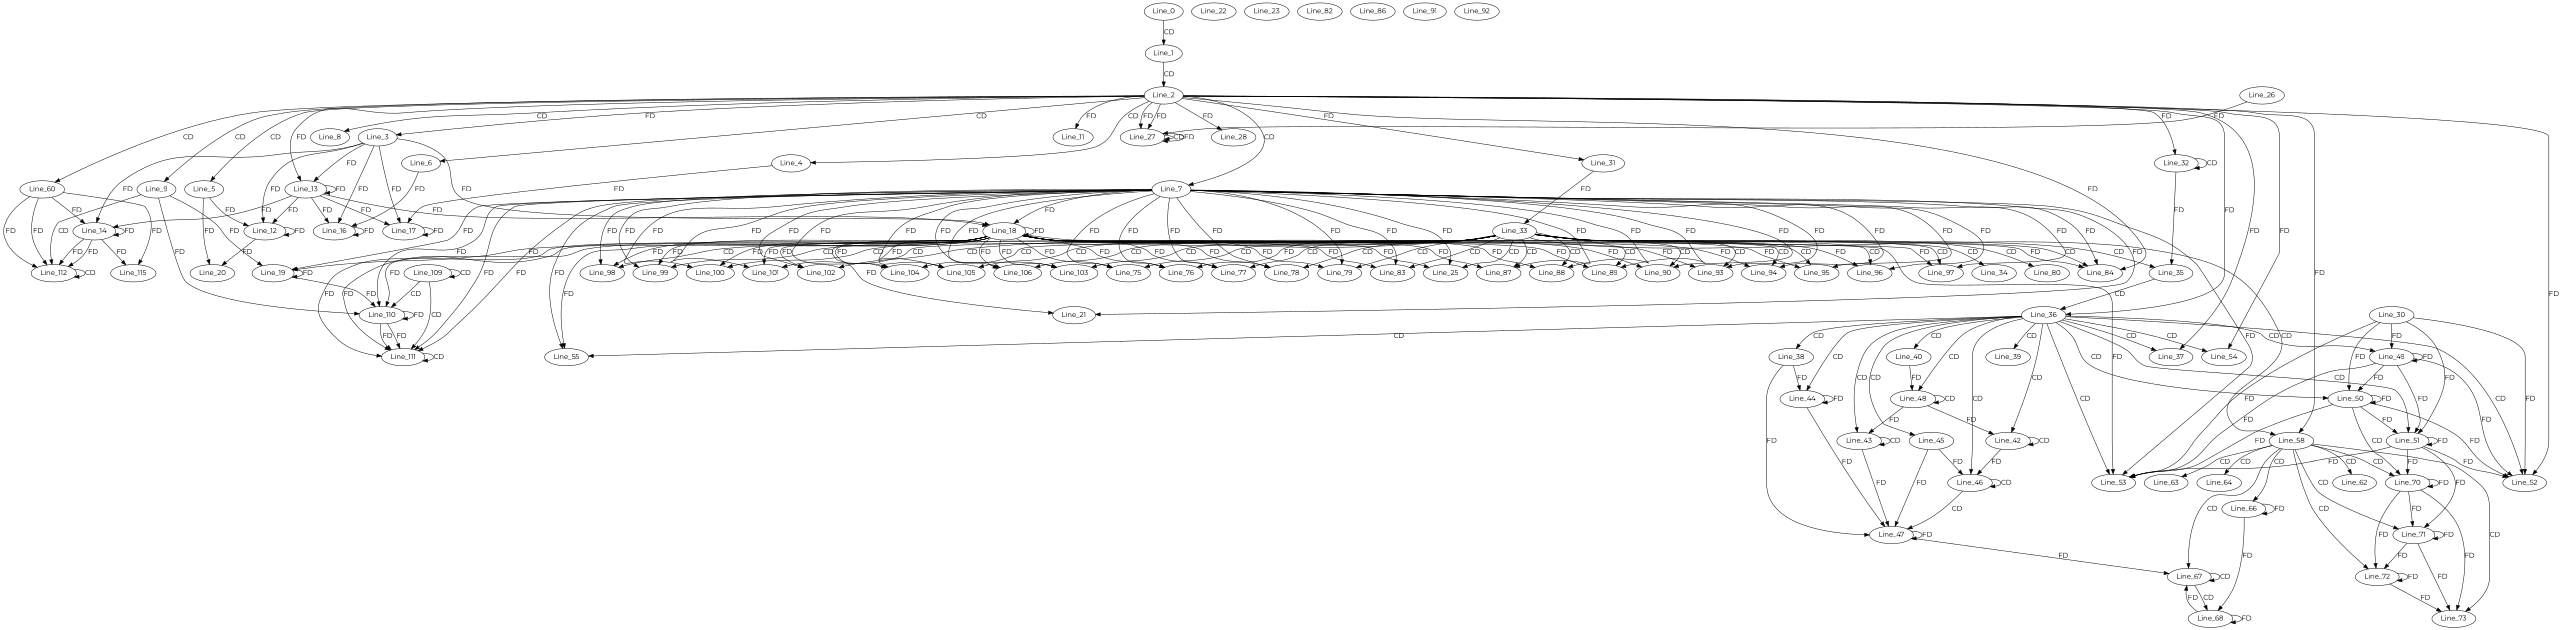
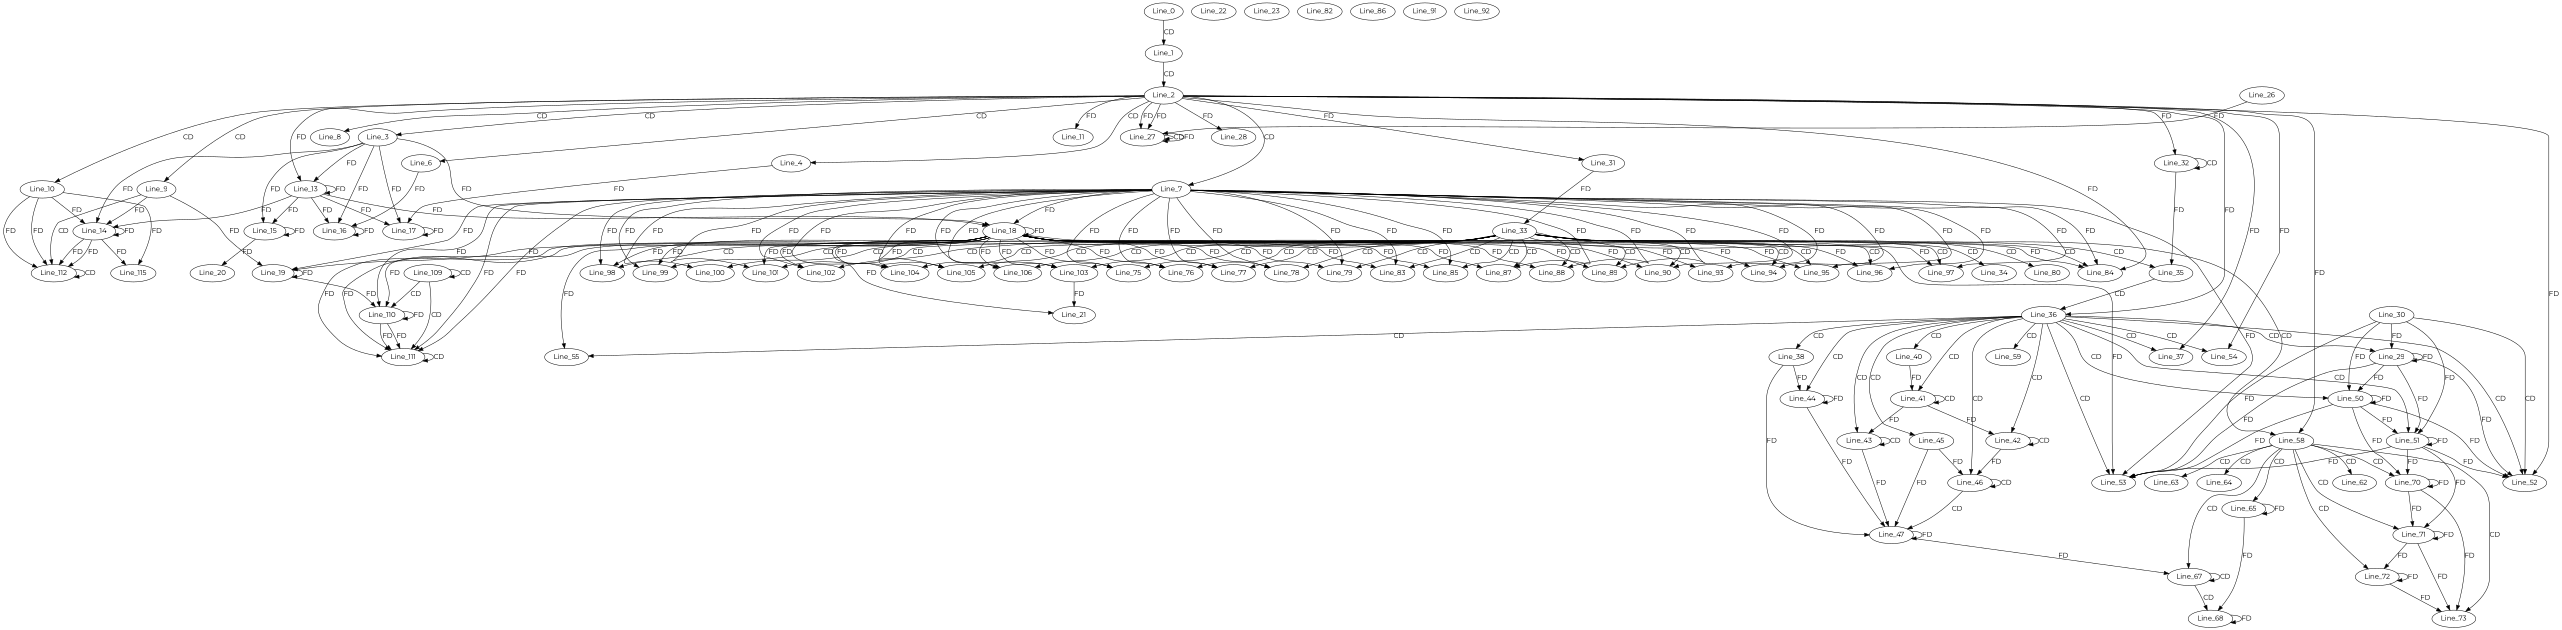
(650, 116) -> (650, 116)
(42, 189) -> (42, 189)
(204, 189) -> none
(799, 196) -> none
(265, 231) -> (265, 231)
(1644, 240) -> none
(854, 242) -> none
(1289, 252) -> (1289, 252)
(1446, 273) -> (1446, 273)
(2107, 285) -> (1074, 292)
(225, 298) -> (129, 210)
(2008, 357) -> (2008, 357)
(2392, 357) -> (2392, 357)
(1913, 399) -> (1913, 399)
(2530, 399) -> (2530, 399)
(2377, 441) -> (2377, 441)
(2244, 509) -> (2244, 509)
(2378, 526) -> none
(2189, 603) -> none
